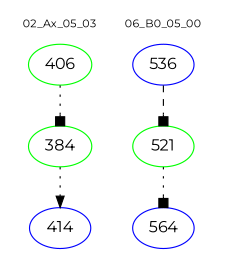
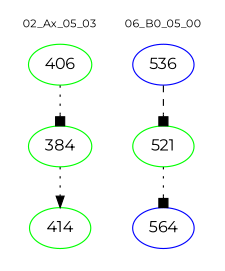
(60, 228) -> (60, 228)
